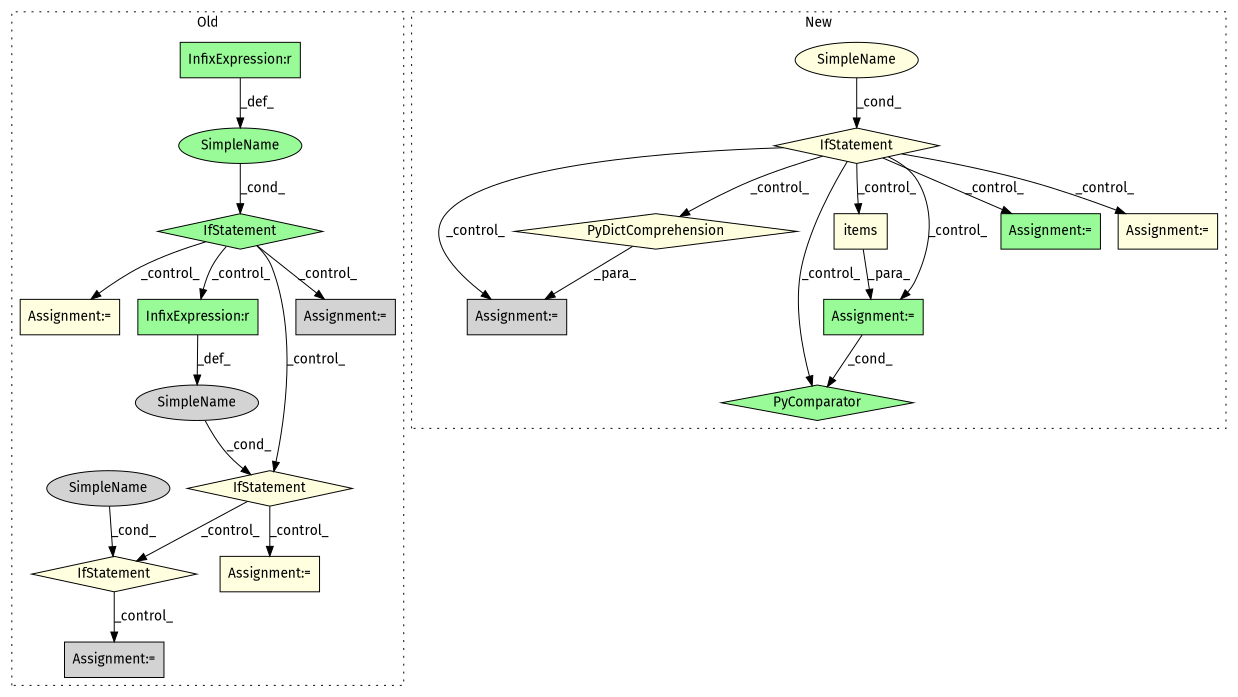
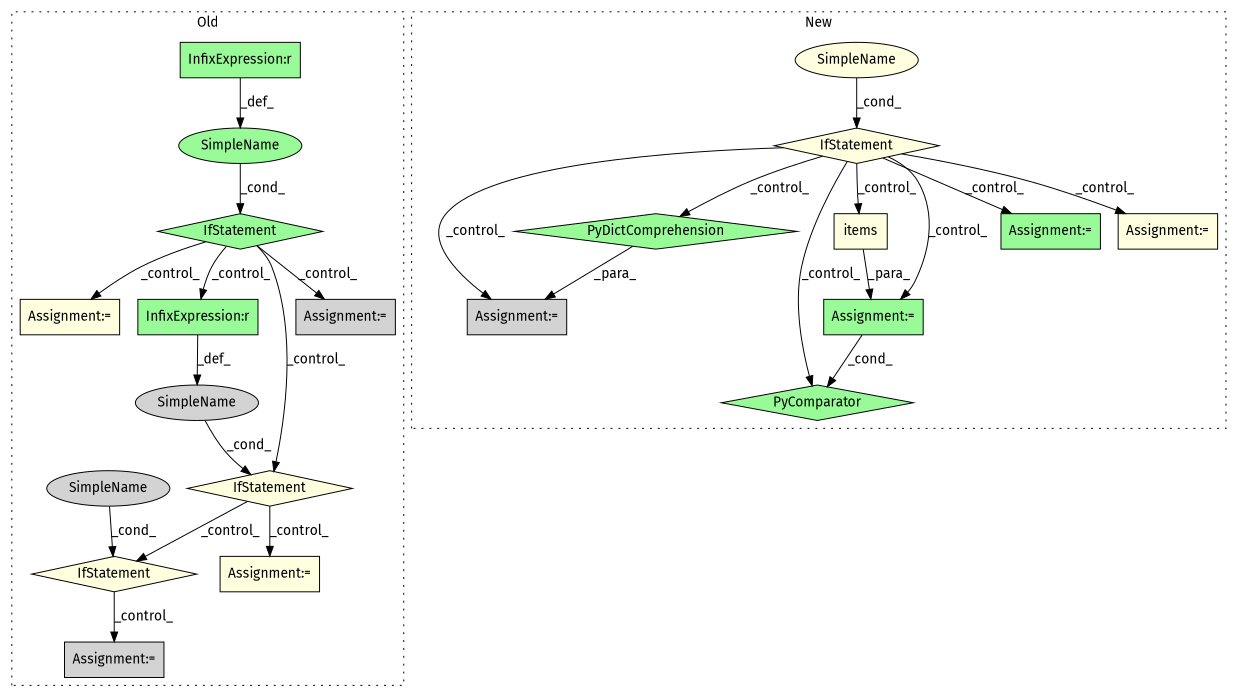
(656, 231) -> (656, 231)
